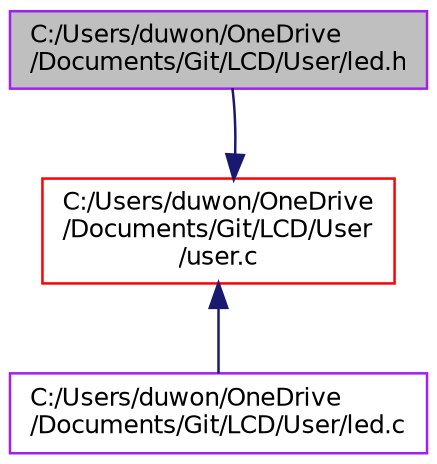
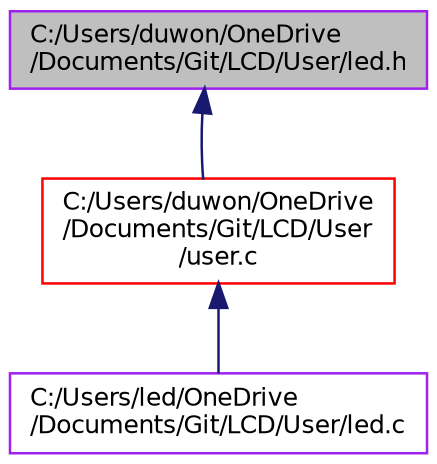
(235, 121) -> (202, 146)
(219, 413) -> (219, 413)
